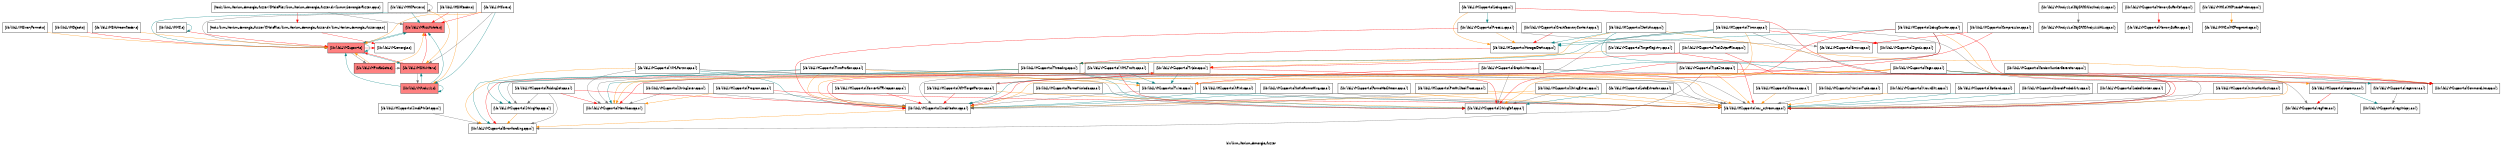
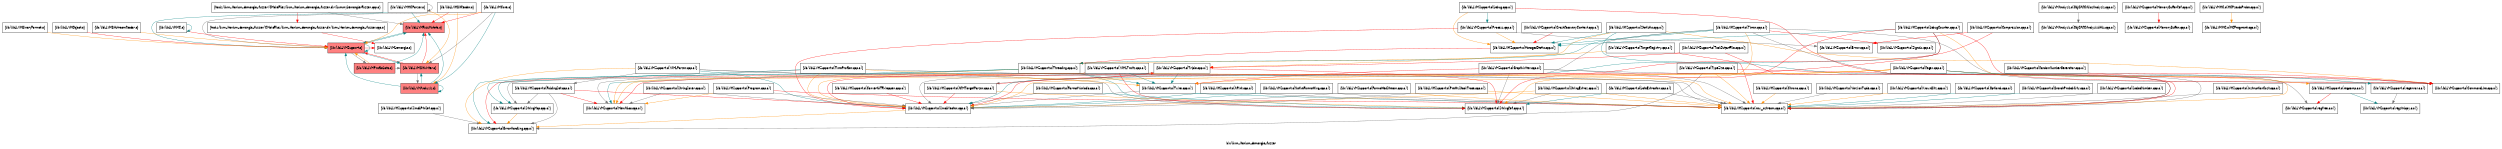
(414, 55) -> (414, 55)
(608, 75) -> (607, 78)
